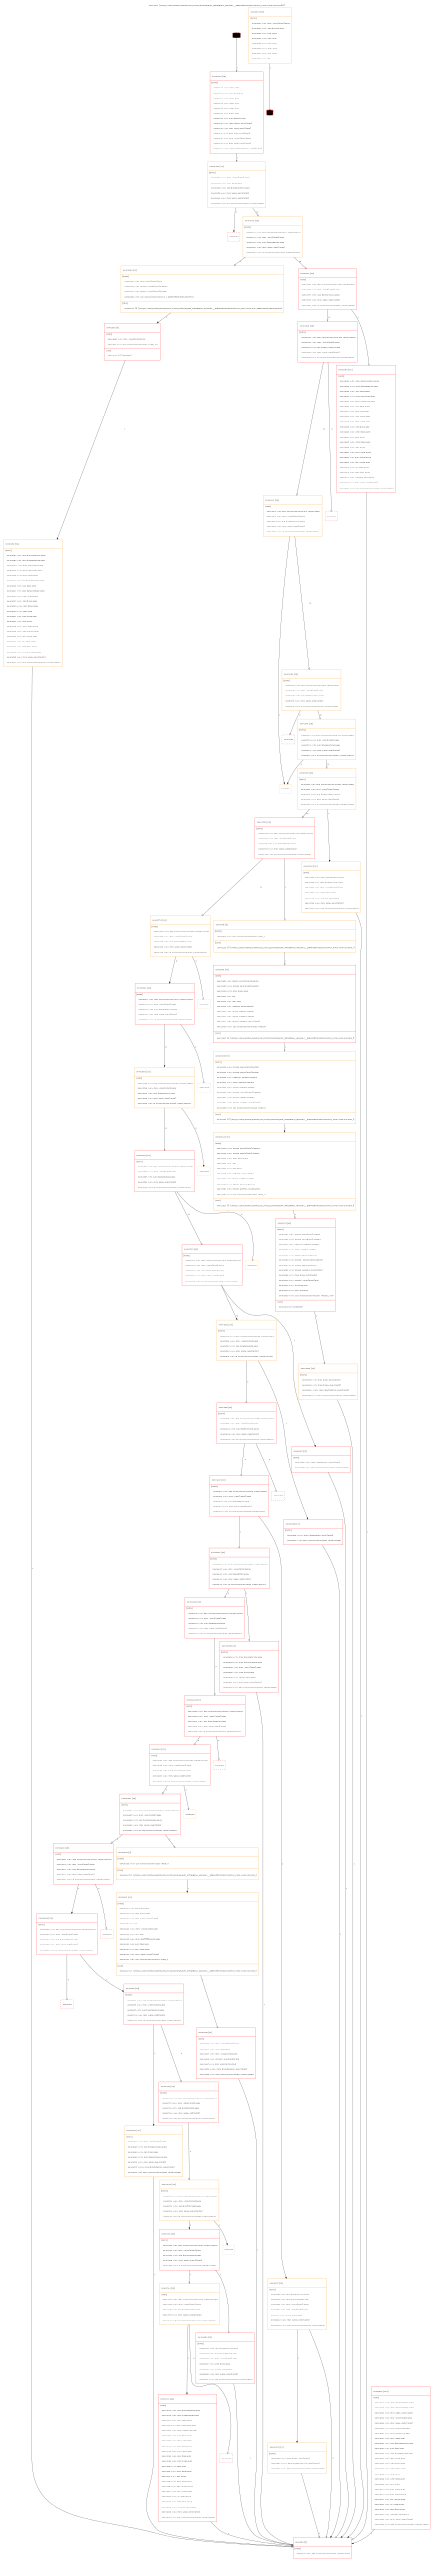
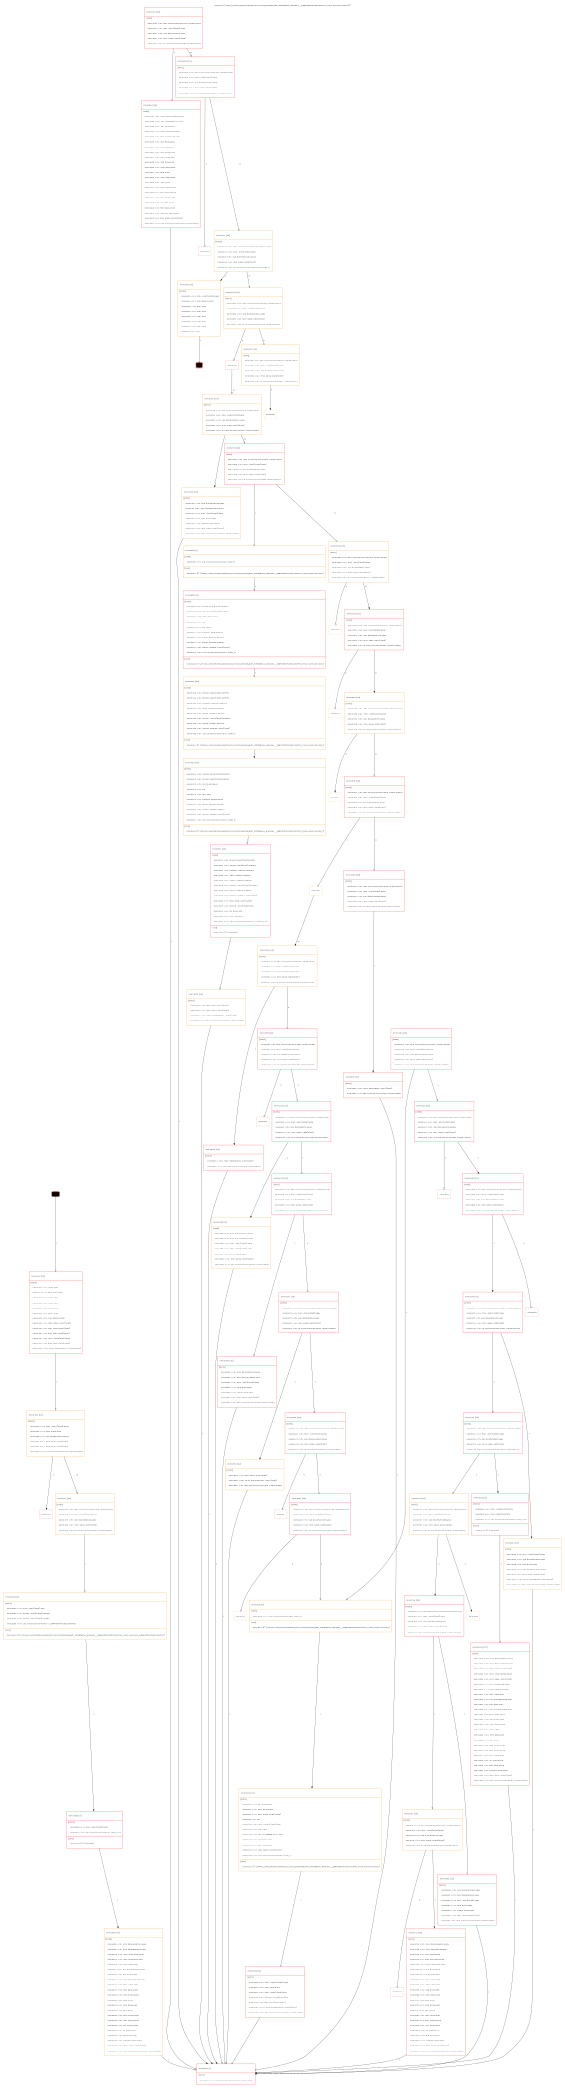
(300, 262) -> none
(279, 659) -> (225, 276)
(327, 763) -> (232, 381)
(229, 1302) -> (305, 920)
none -> (500, 1514)
(165, 1789) -> (320, 1566)
(297, 2385) -> (281, 1395)
